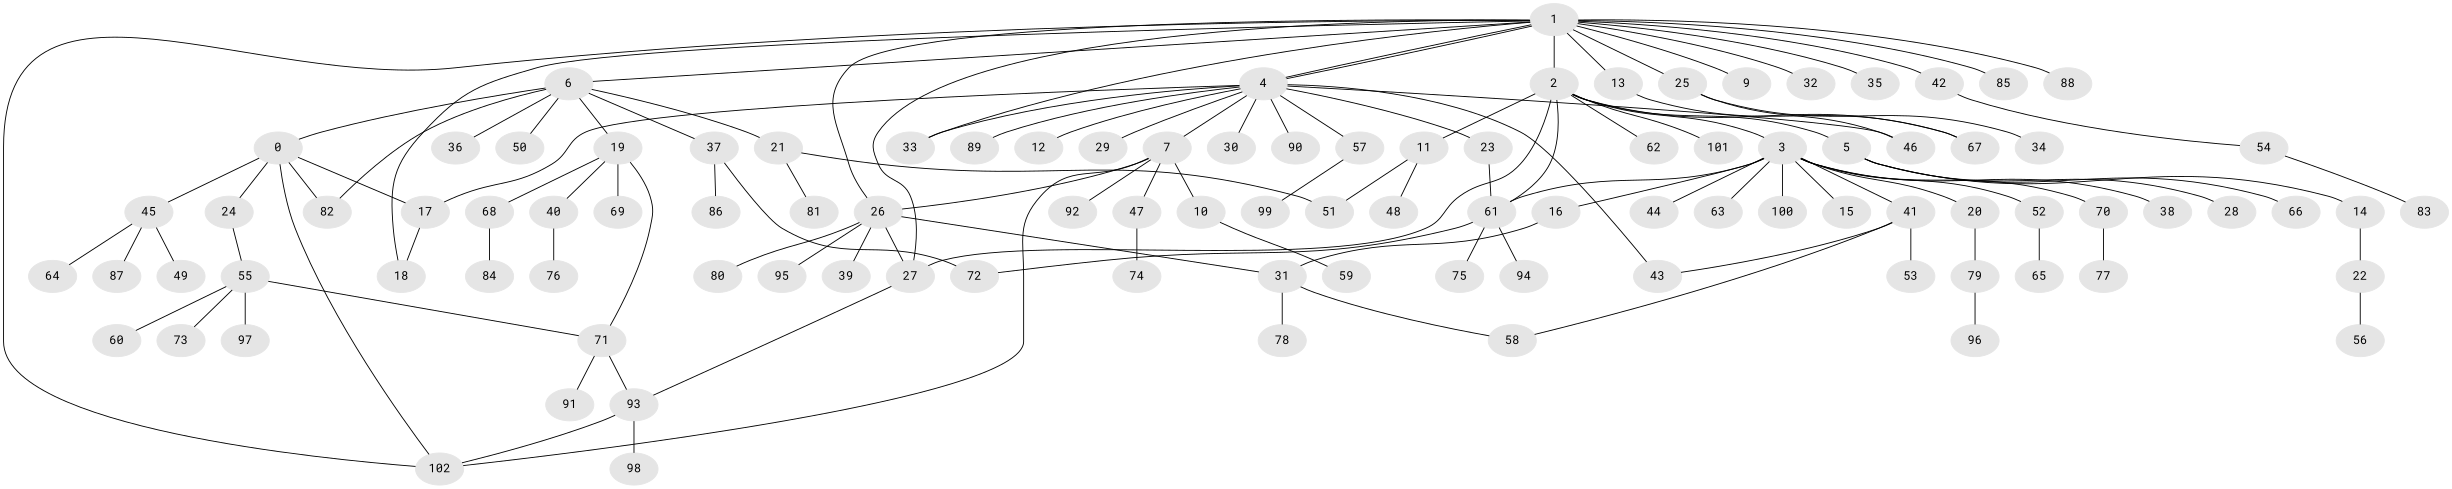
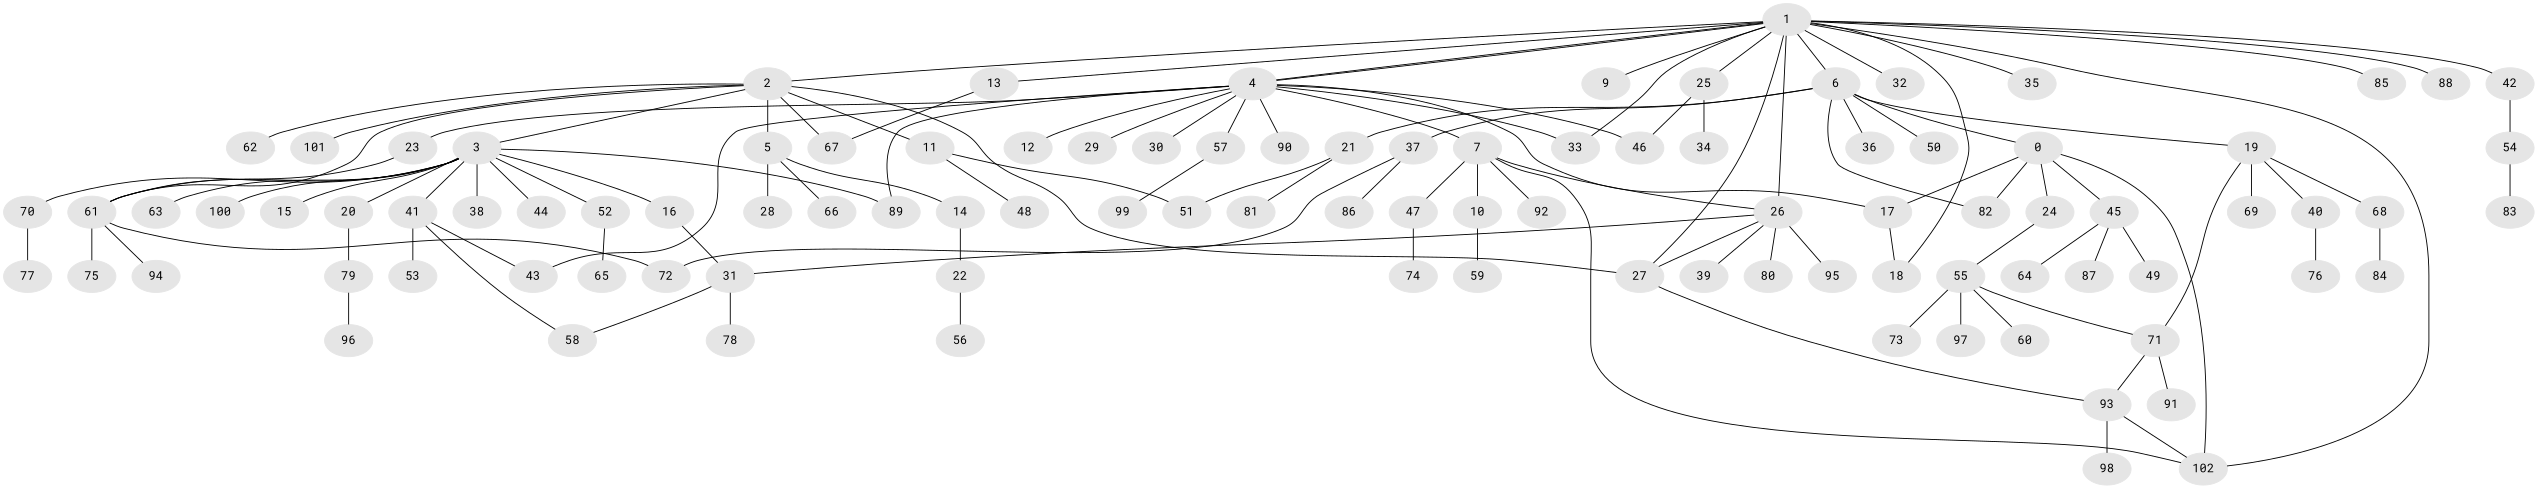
none -> (691, 163)
